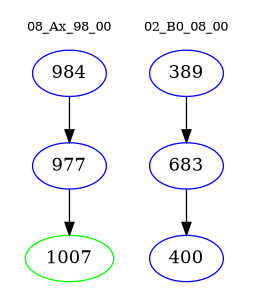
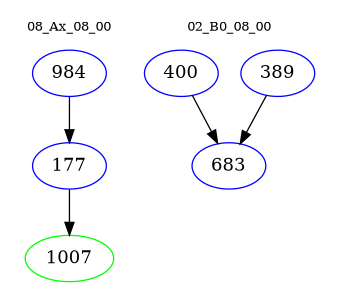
(69, 28) -> (69, 28)
(69, 166) -> (69, 166)
(186, 206) -> (202, 114)
